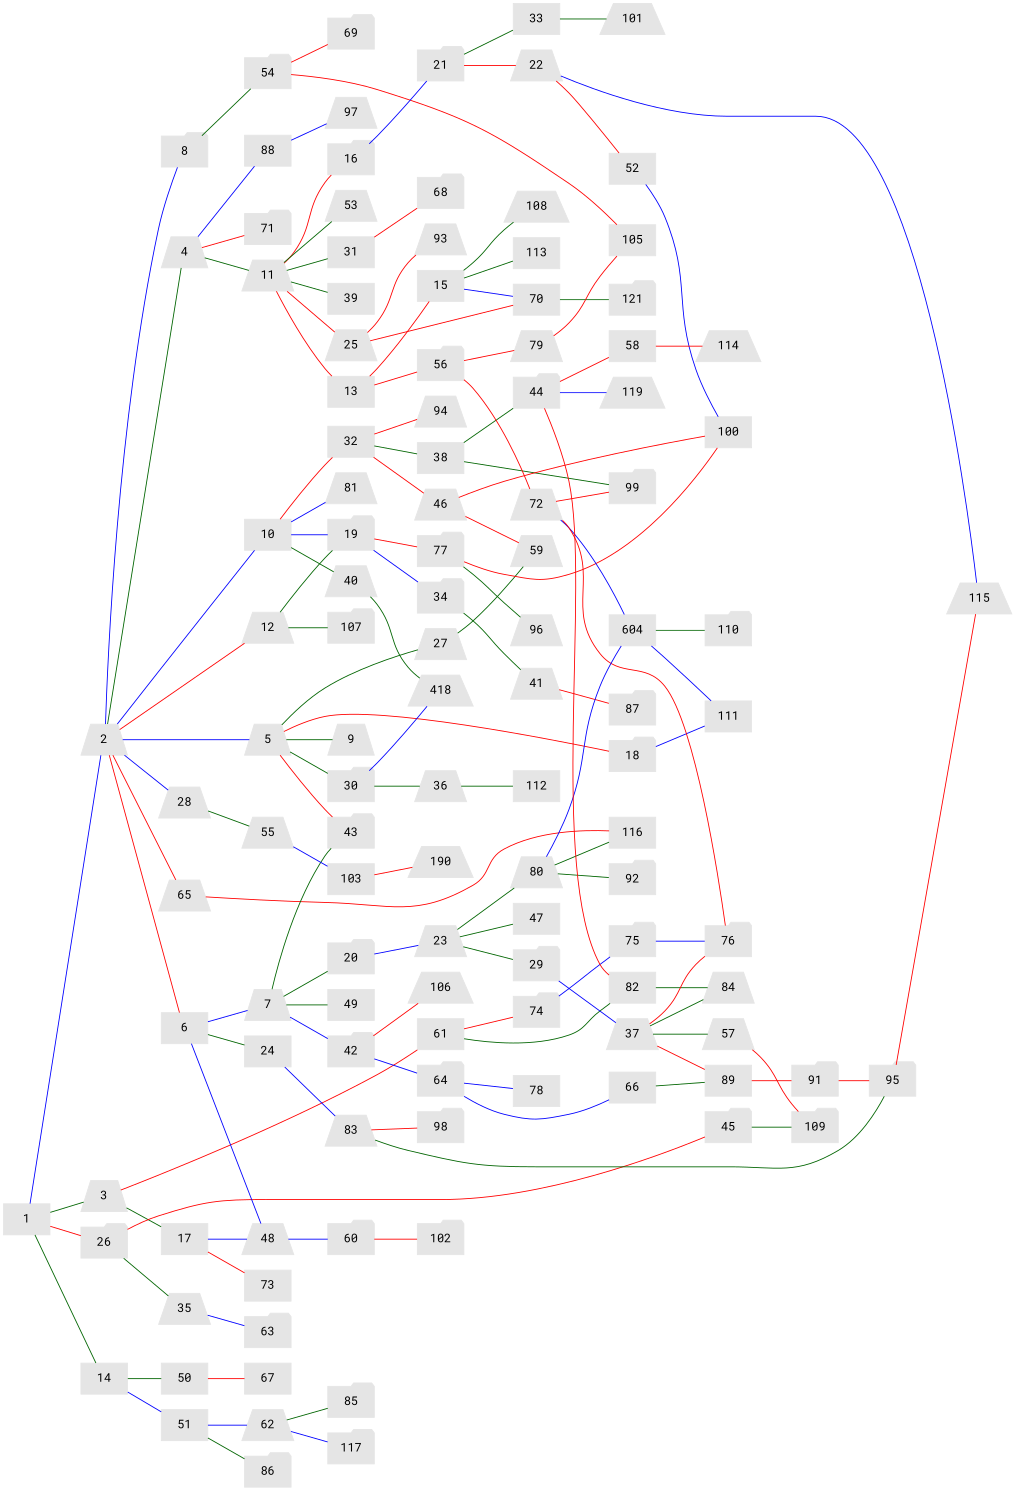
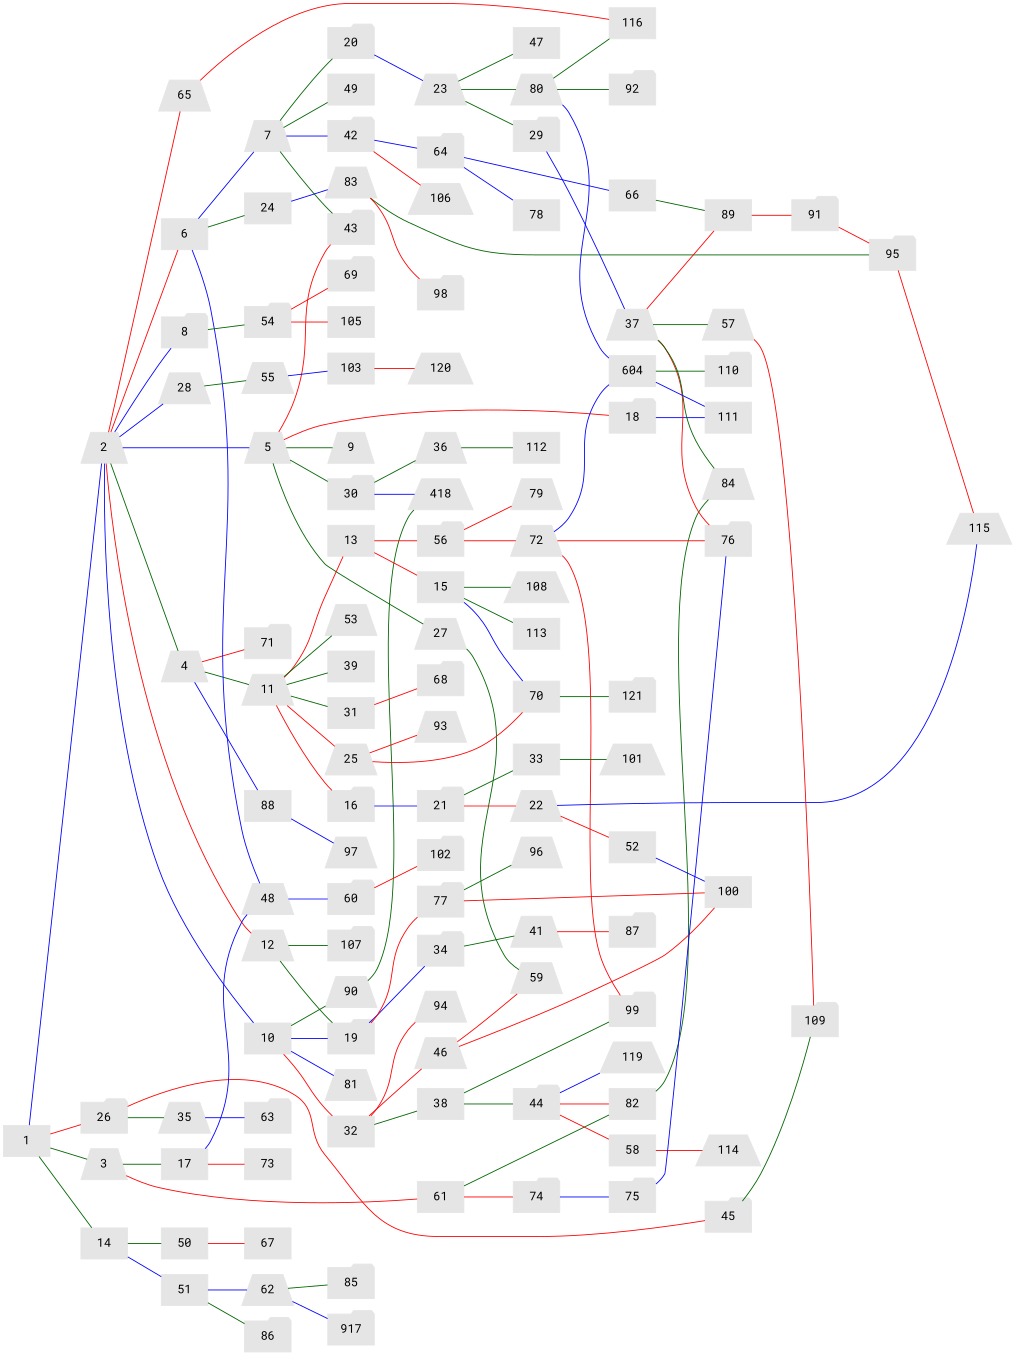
(589, 293) -> none
(351, 581) -> (351, 992)
(441, 862) -> (441, 369)
(351, 1448) -> (351, 1330)
